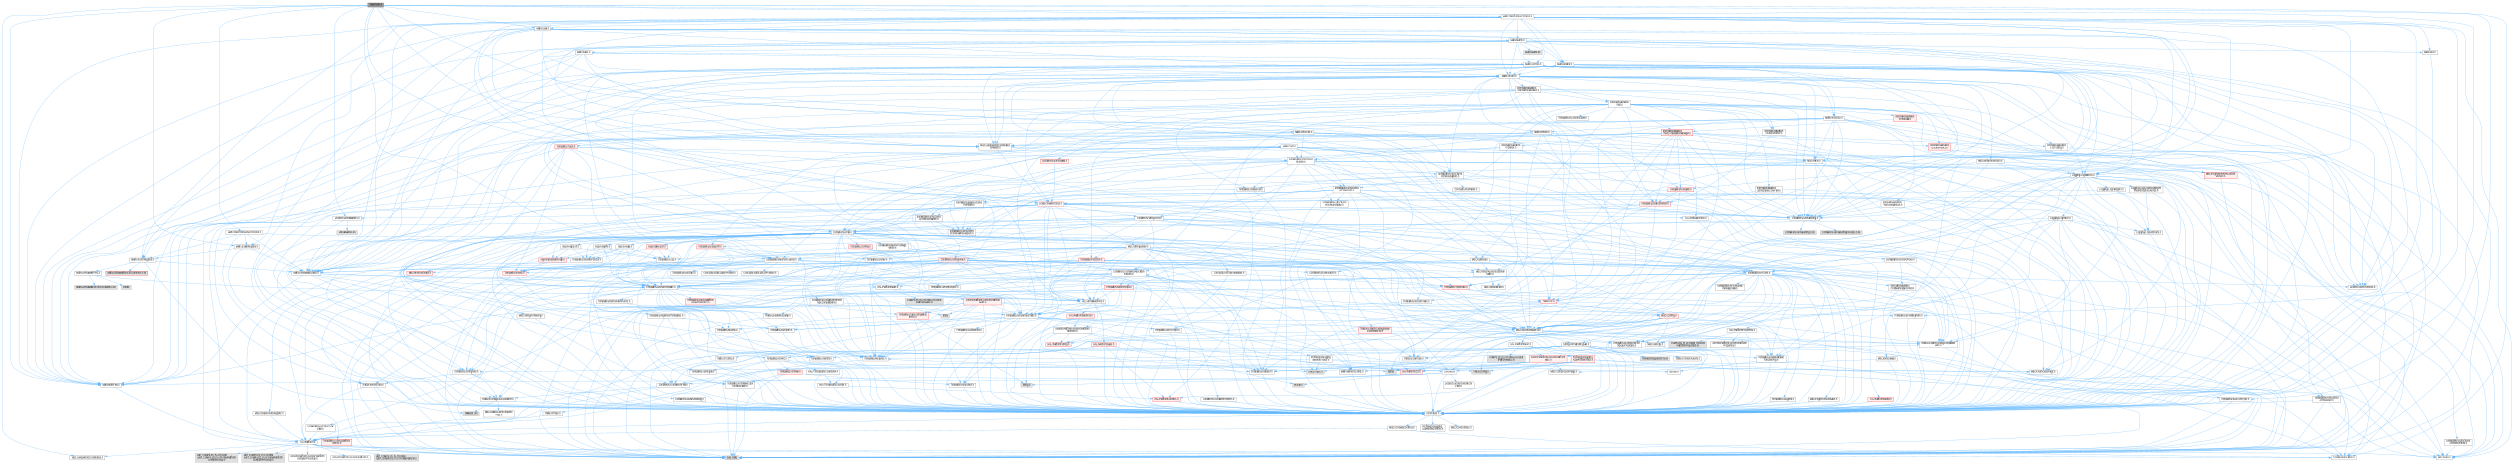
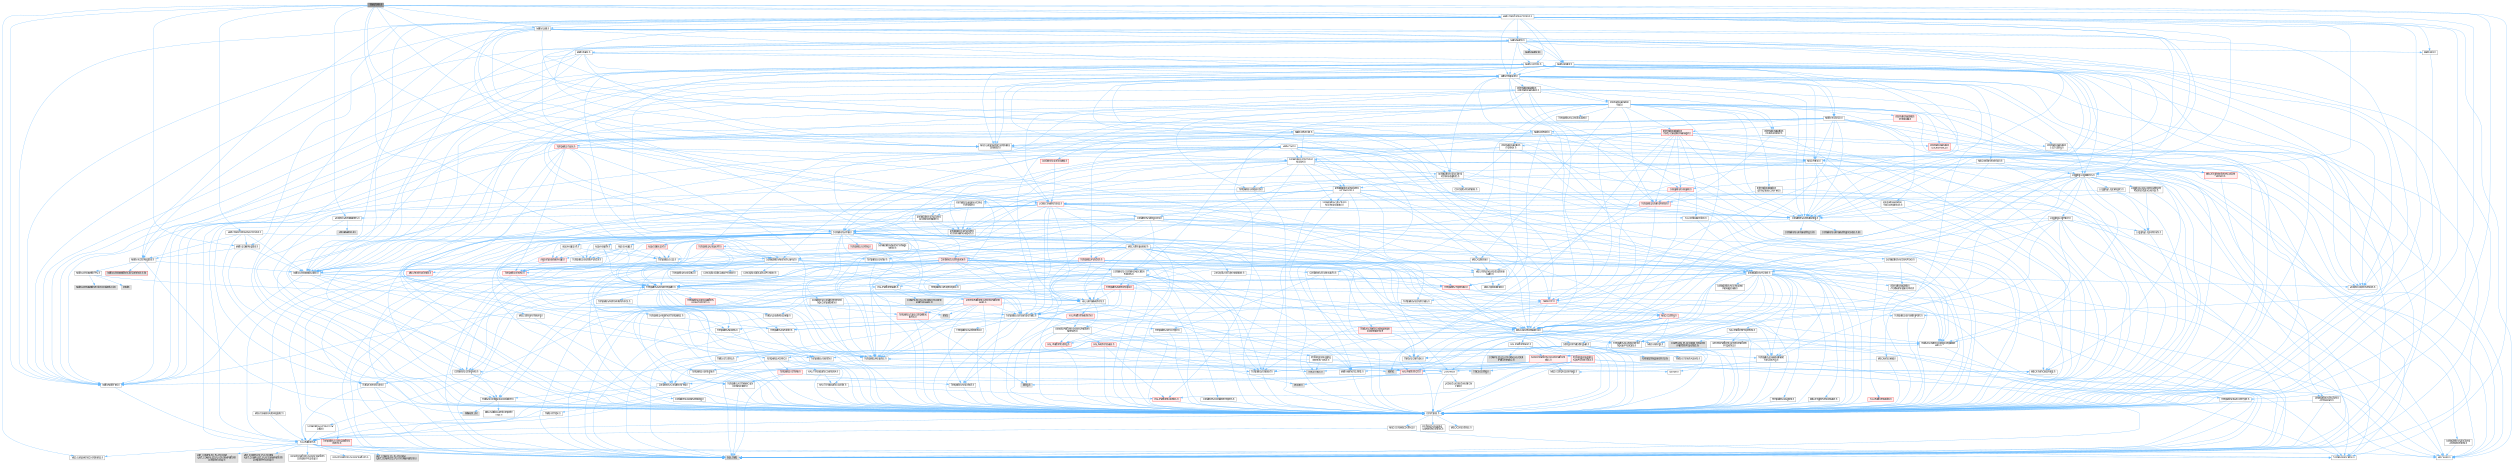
(1509, 77) -> (1509, 77)
(1102, 318) -> (1089, 338)
